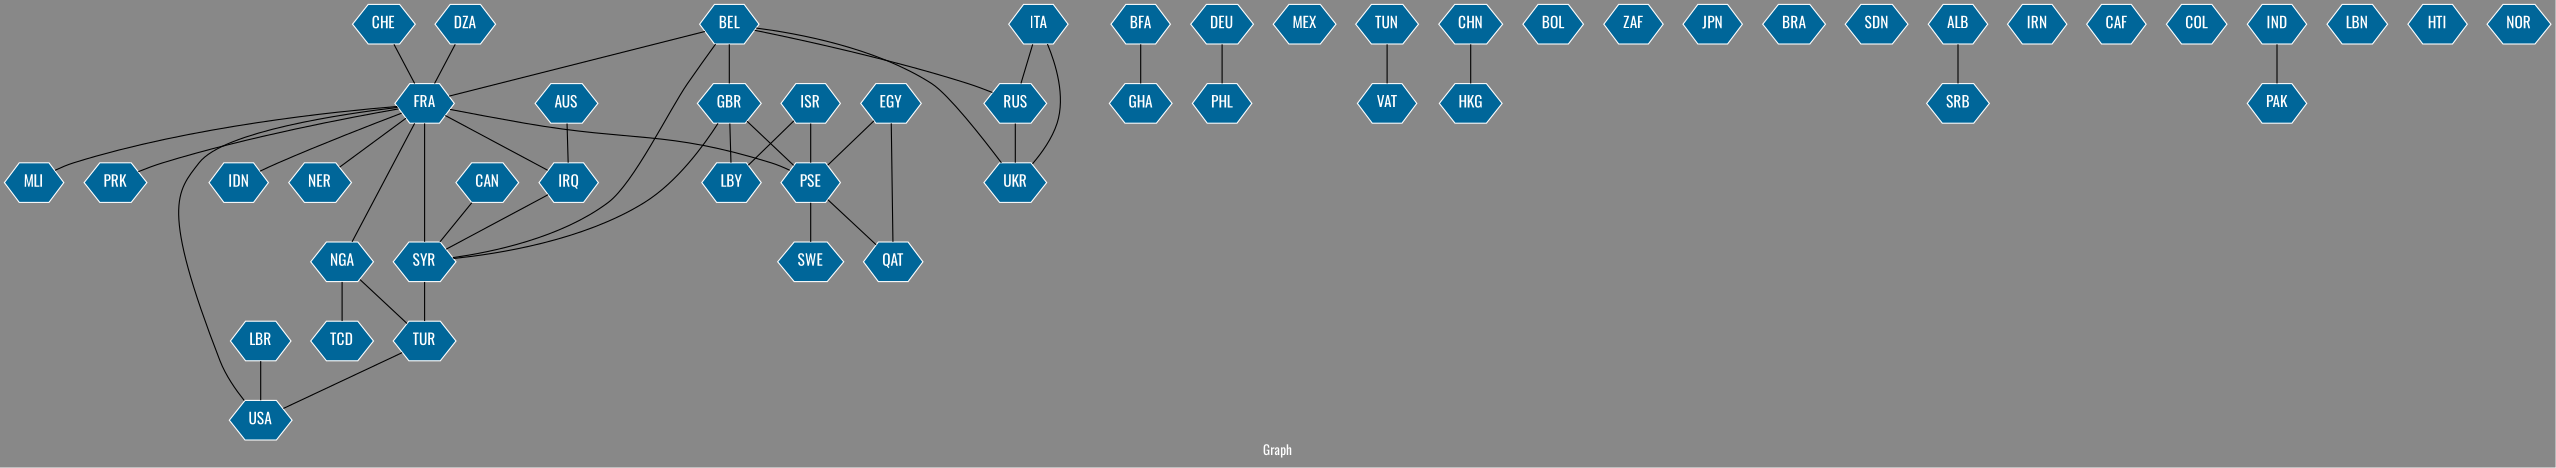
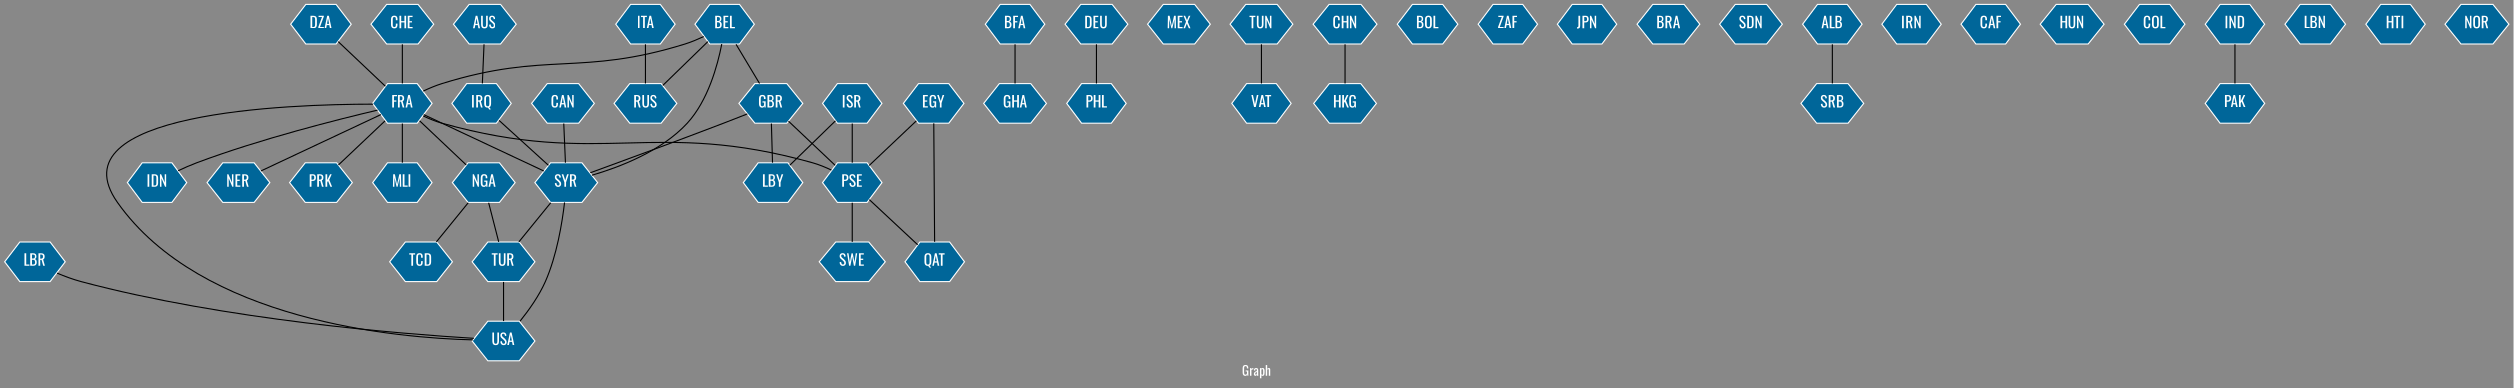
none -> (2072, 24)
(496, 143) -> none
(1015, 183) -> none
none -> (551, 265)
